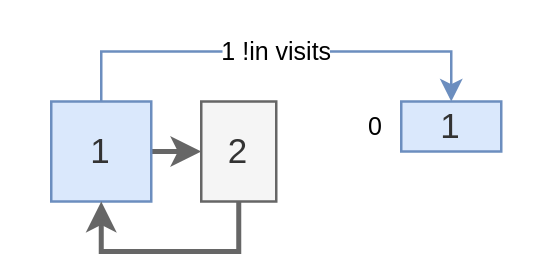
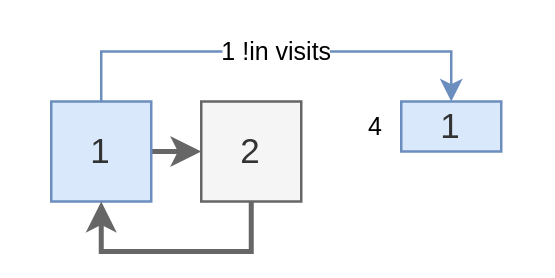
(376, 126) -> (376, 126)
(239, 151) -> (251, 151)
